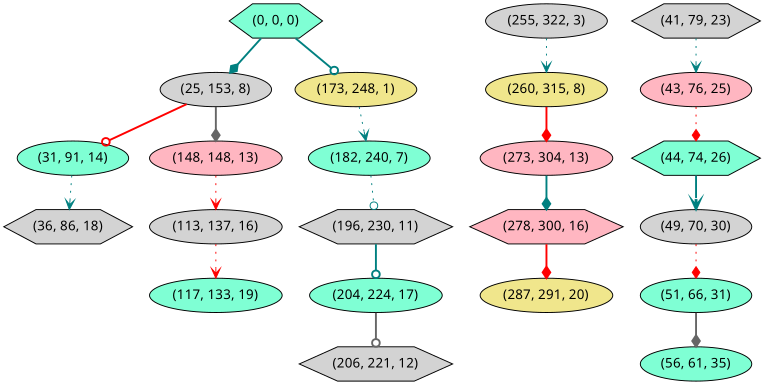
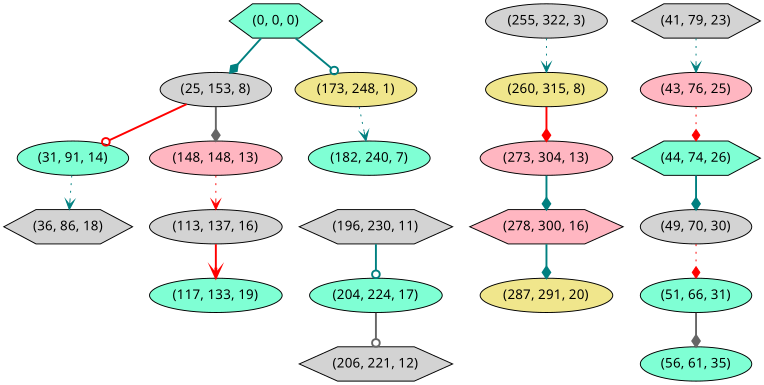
(696, 187) -> (696, 187)
(372, 189) -> none
(546, 255) -> (546, 255)
(216, 256) -> (216, 256)
